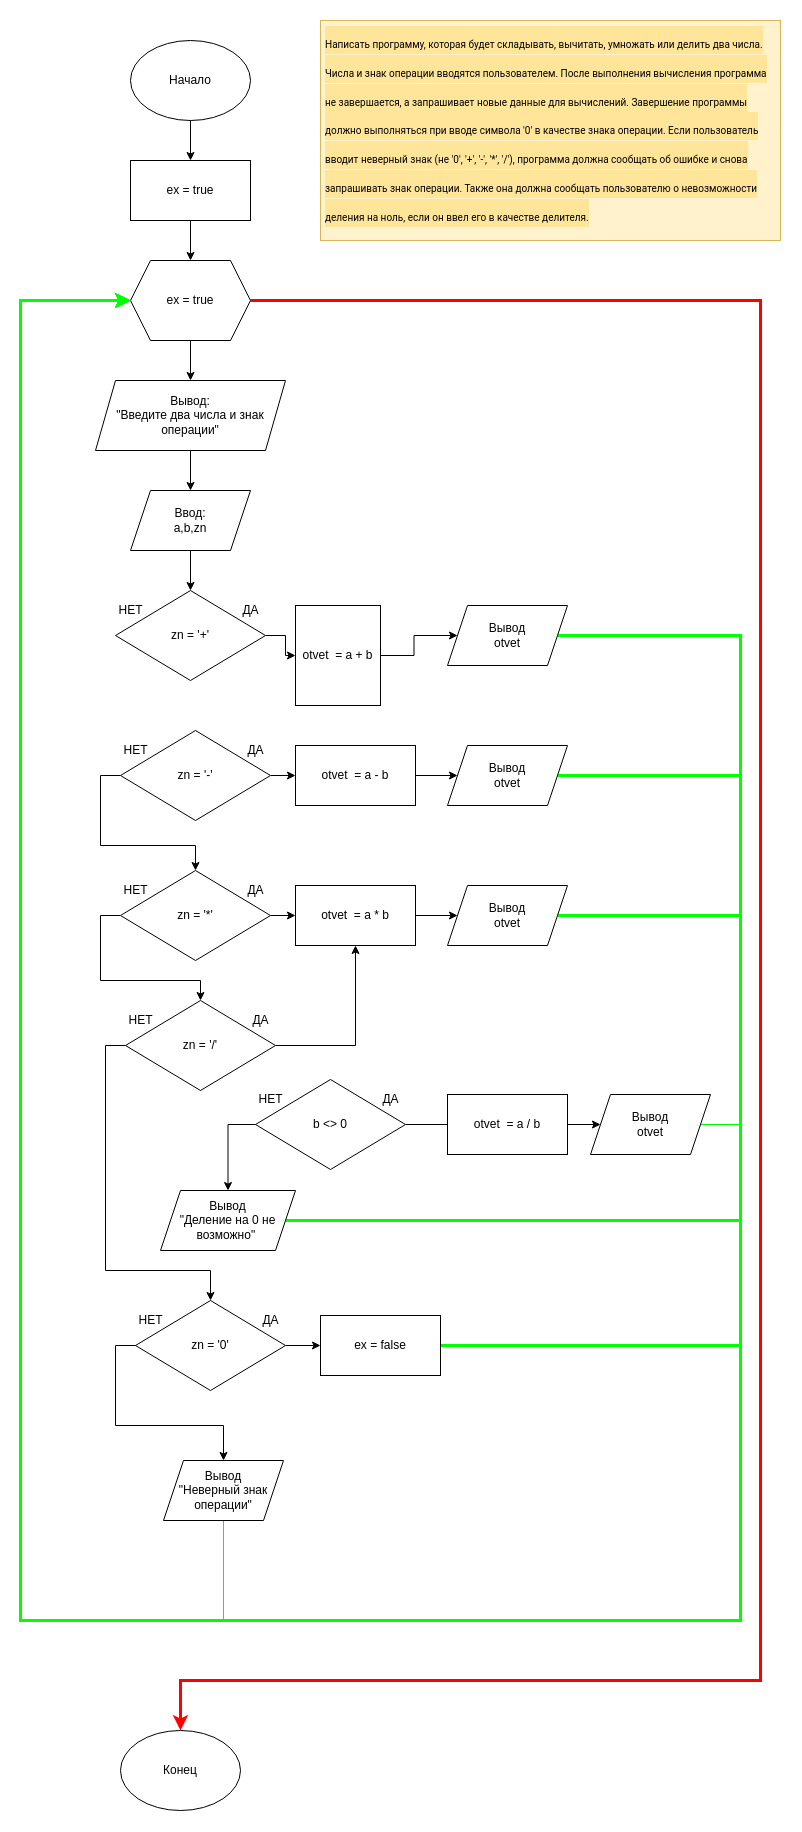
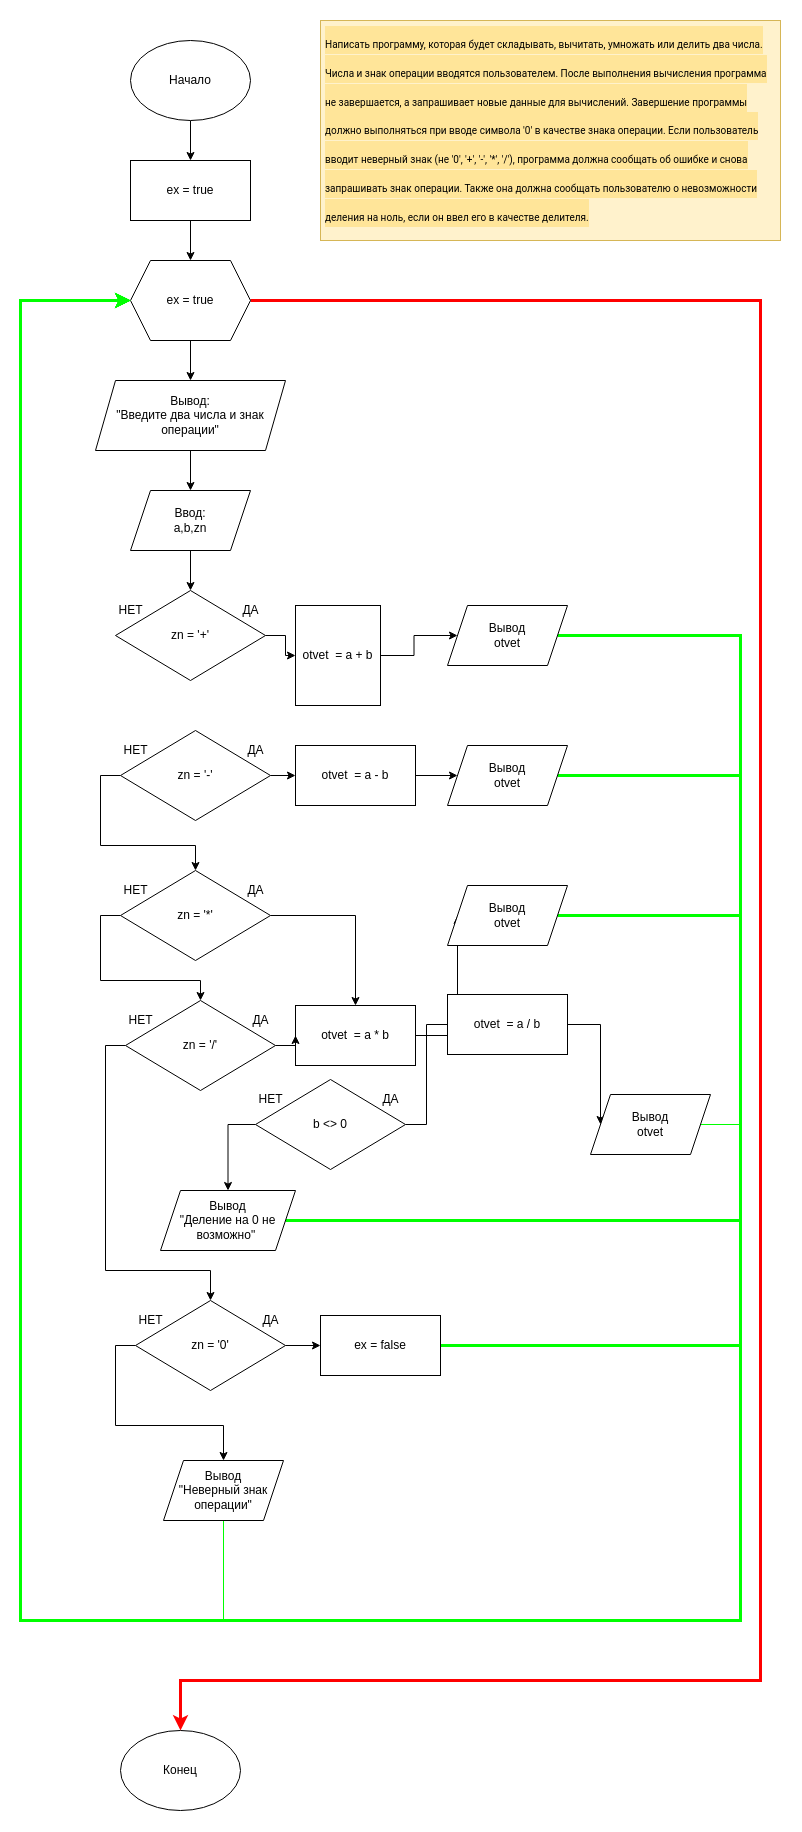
(356, 916) -> (356, 1036)
(508, 1125) -> (508, 1025)
